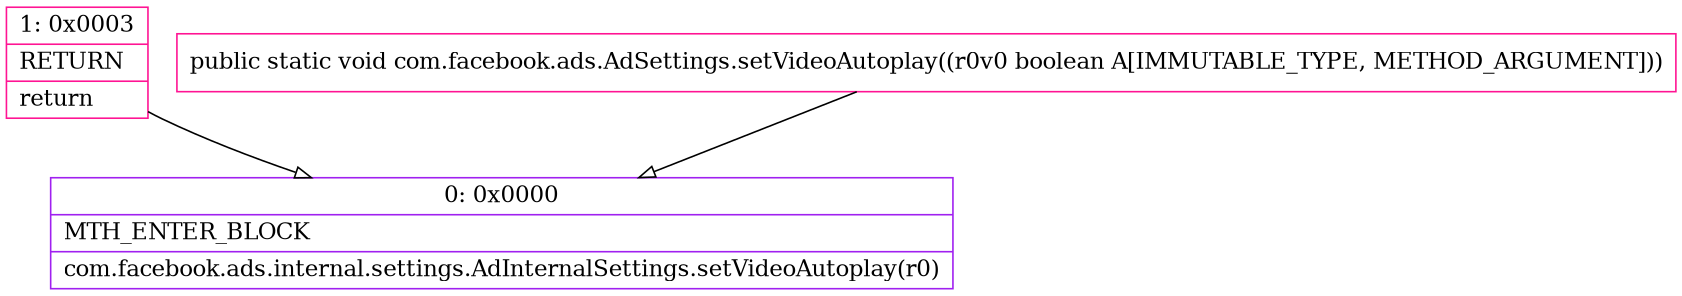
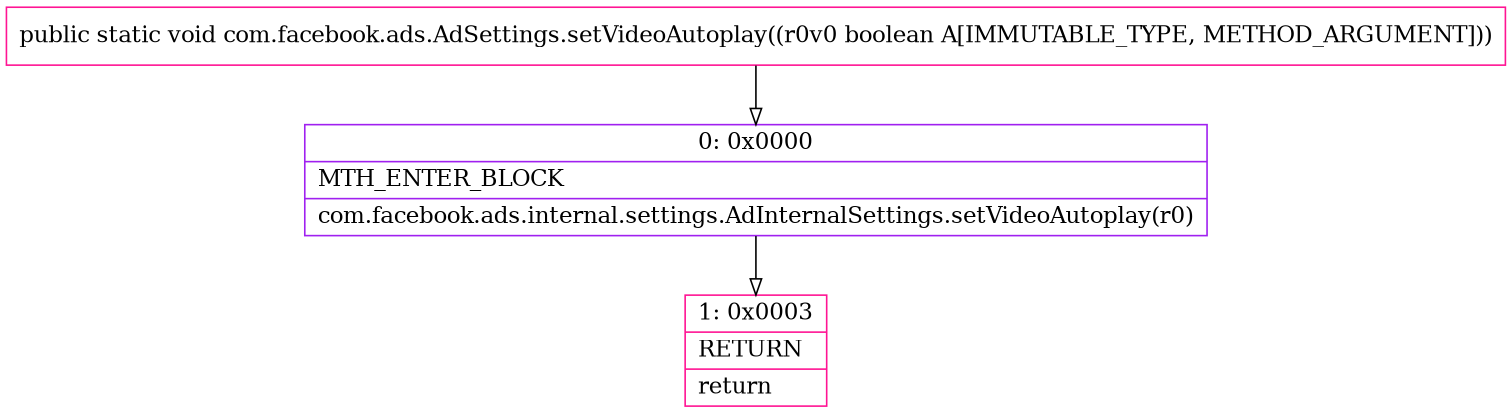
(221, 145) -> (756, 257)
